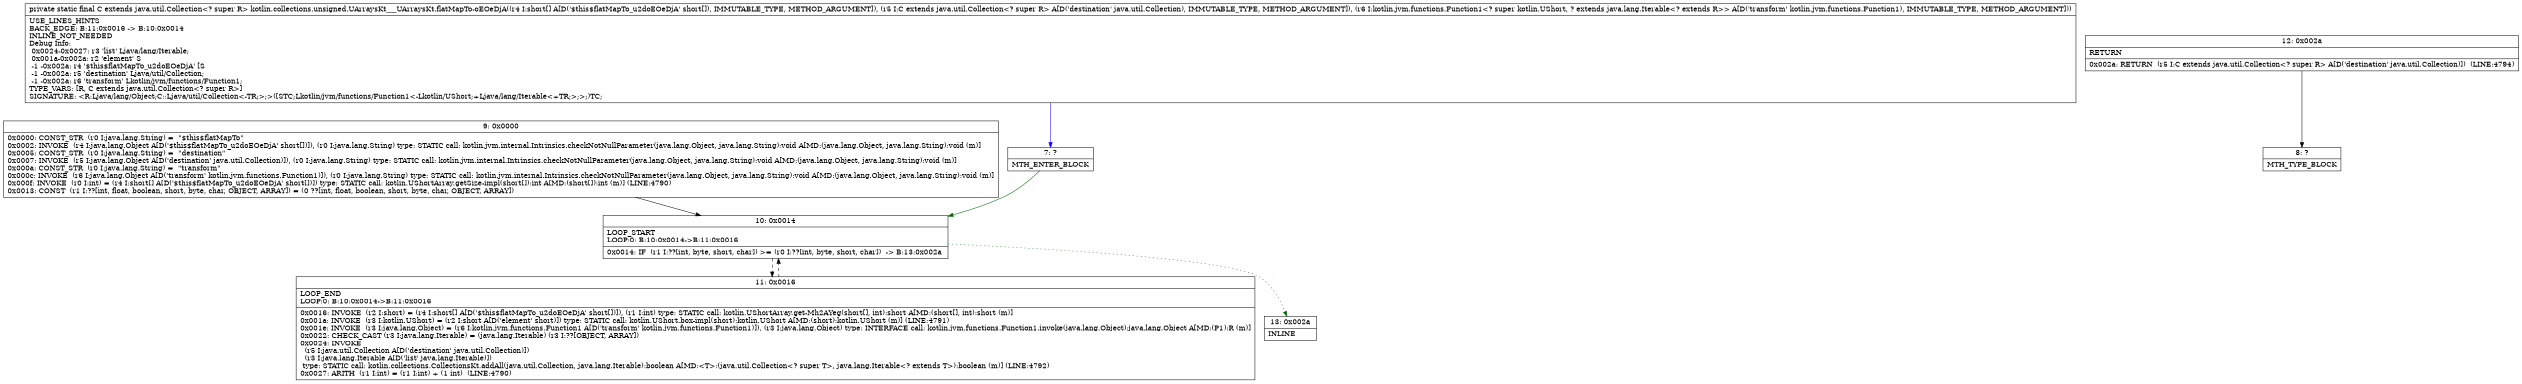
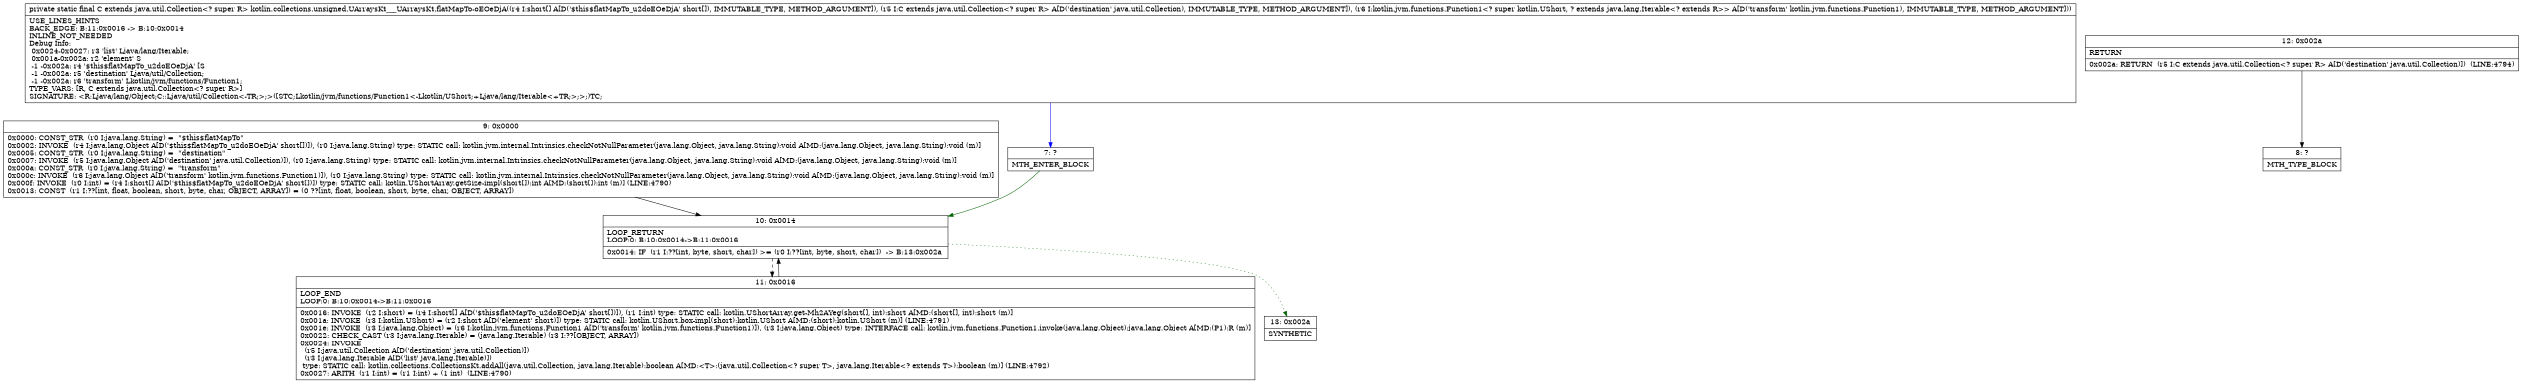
(631, 233) -> (636, 233)
(779, 270) -> (779, 270)
(1282, 334) -> (1290, 334)
